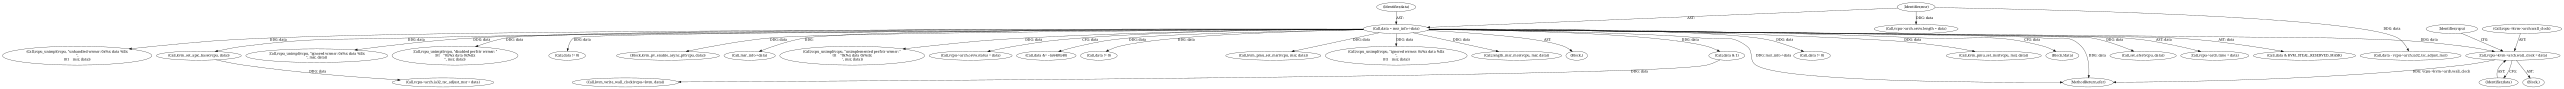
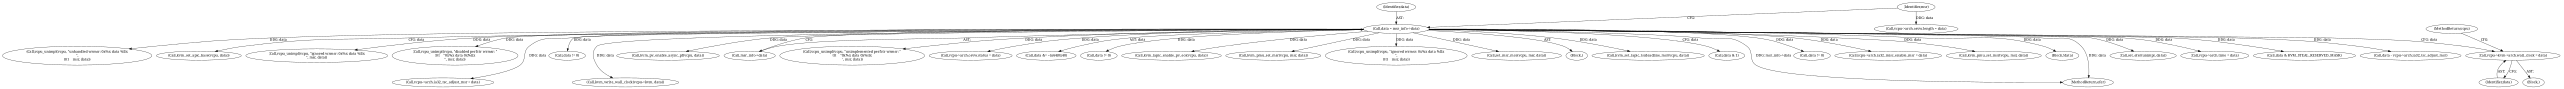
(2175, 14) -> (1909, 34)
(1692, 18) -> (1692, 18)
(2452, 29) -> (2452, 29)
(2522, 29) -> none
none -> (1030, 36)
(416, 40) -> (416, 40)
(810, 40) -> (810, 40)
(1090, 40) -> (1090, 40)
(1138, 40) -> (1138, 40)
(1690, 40) -> (1690, 40)
(2032, 40) -> (2032, 40)
(2164, 40) -> (2164, 40)
(2226, 40) -> (2226, 40)
(2429, 40) -> (2429, 40)
(668, 56) -> (668, 56)
none -> (1171, 56)
(1517, 56) -> (1517, 56)
none -> (1648, 56)
none -> (1888, 56)
(2143, 56) -> (2143, 56)
(306, 73) -> (910, 31)
(2306, 77) -> none
(1201, 78) -> (799, 35)
